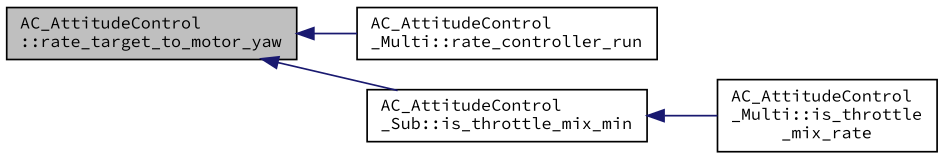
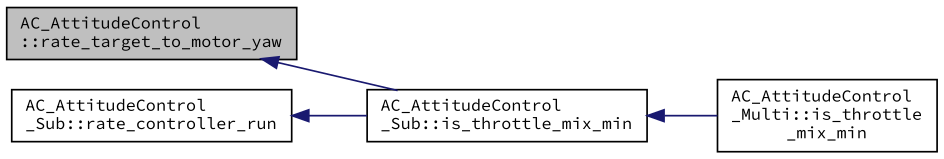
(507, 34) -> none
none -> (152, 116)
(827, 116) -> (827, 116)
